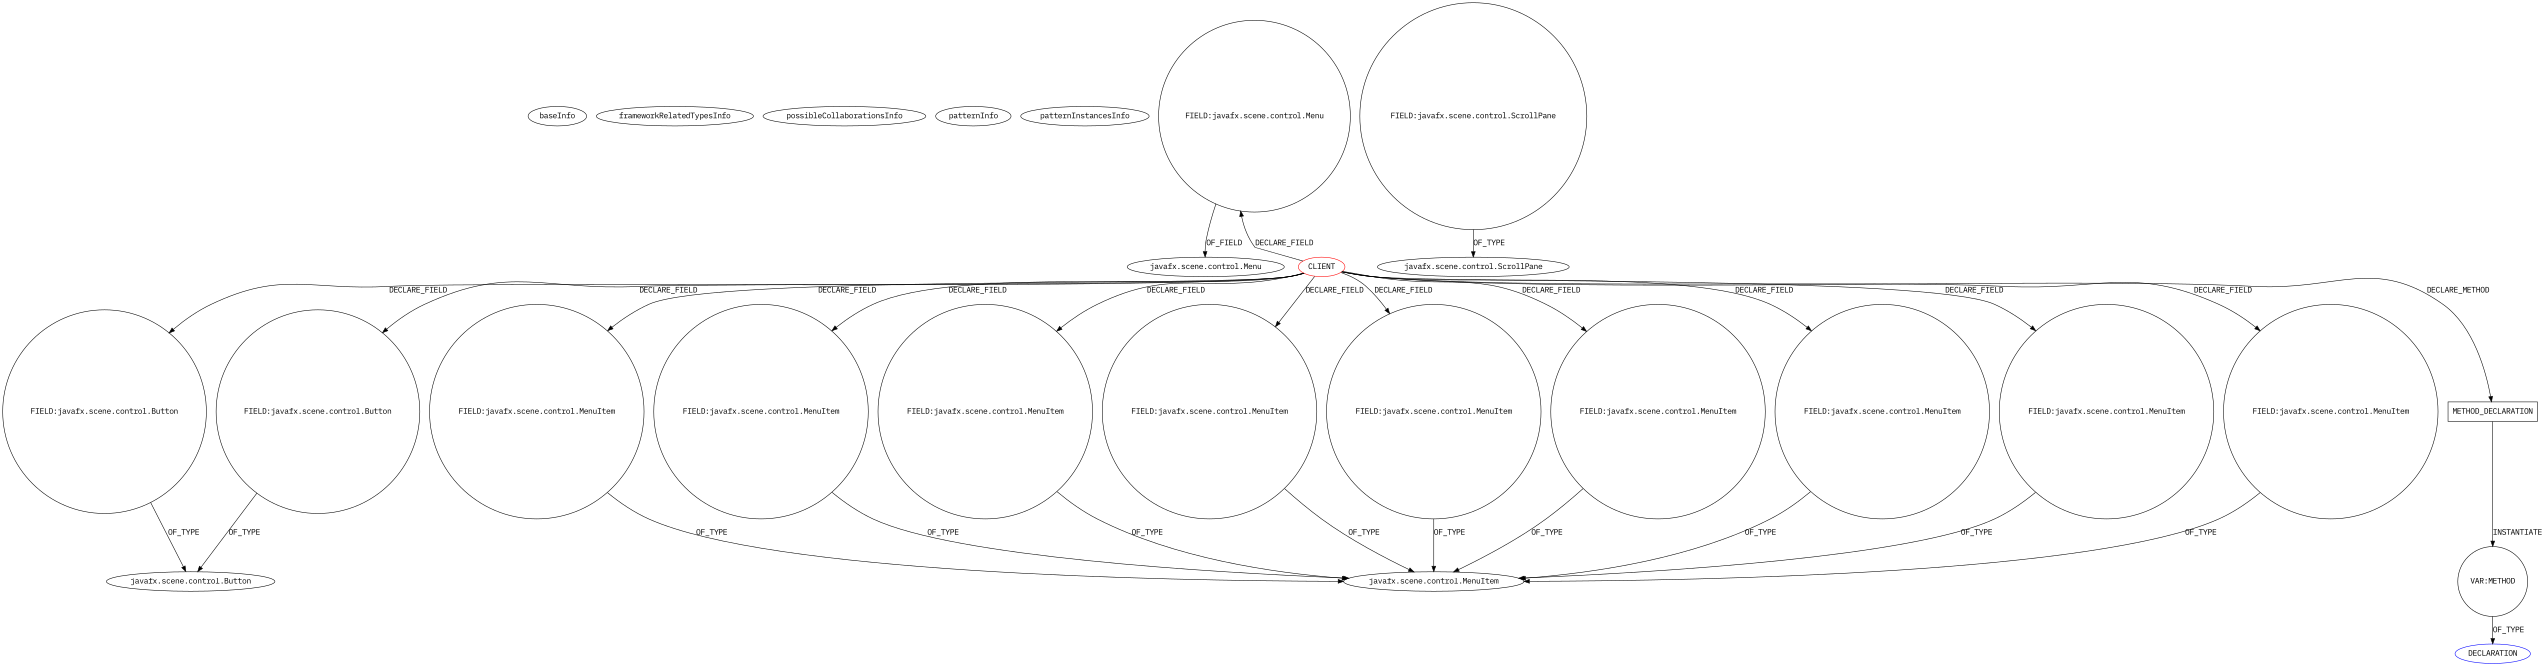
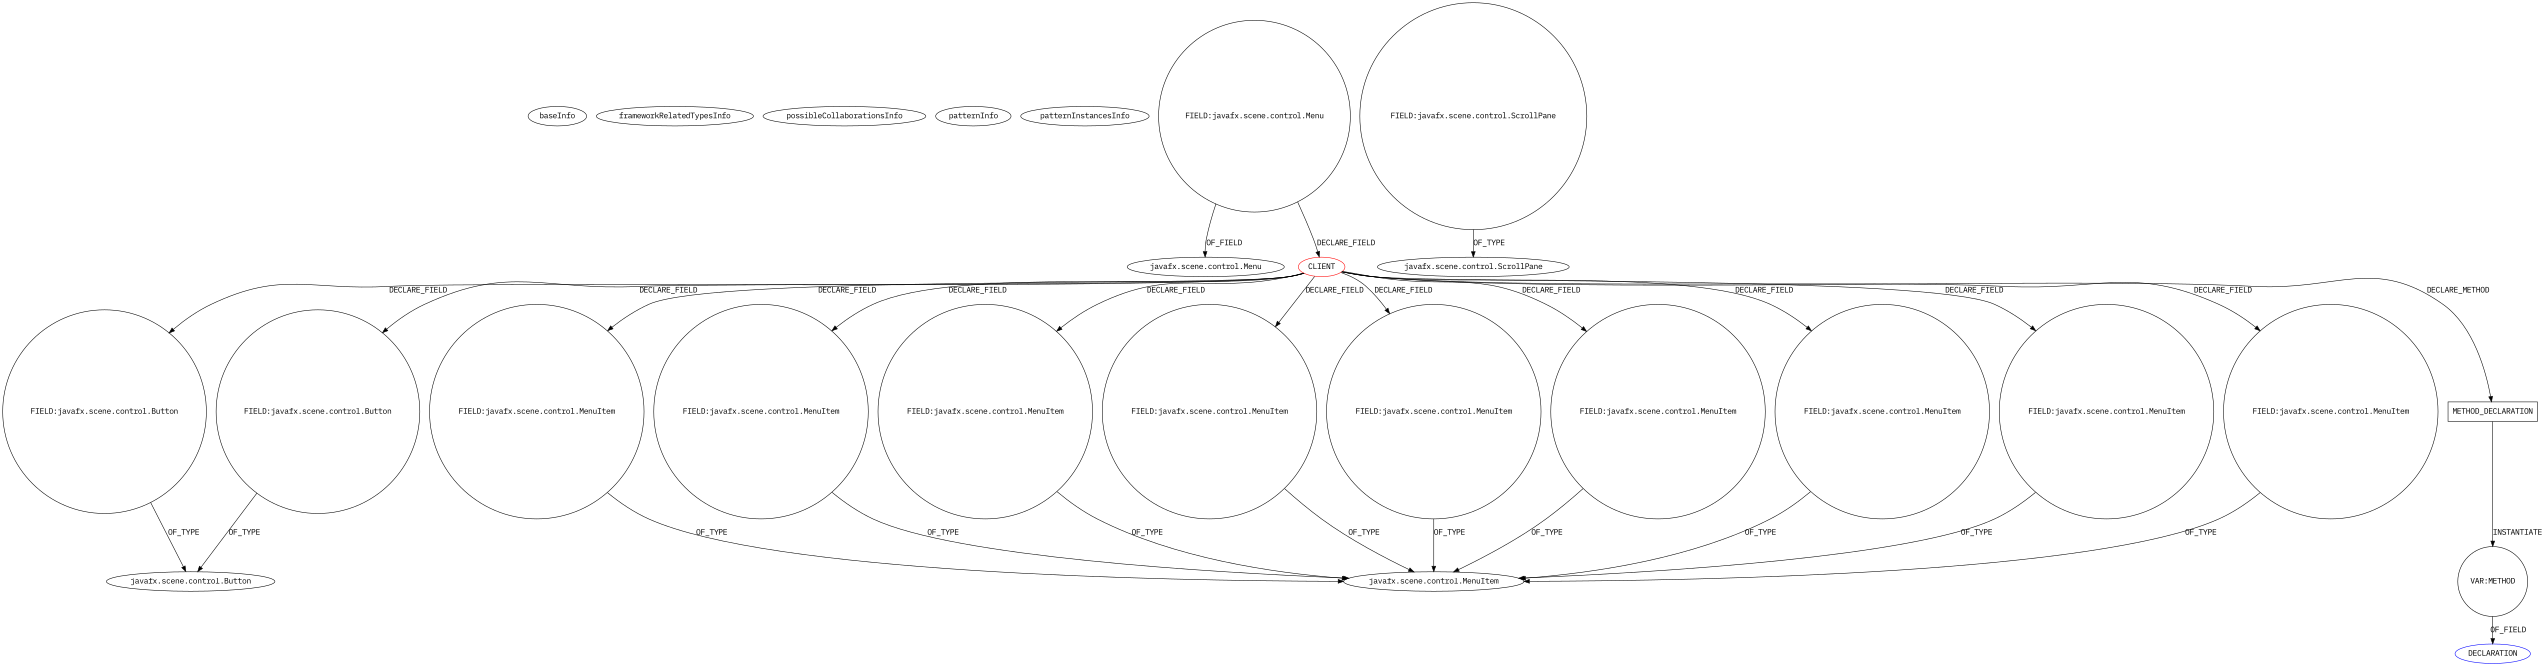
(1263, 250) -> (1308, 226)
(2508, 630) -> (2508, 630)
